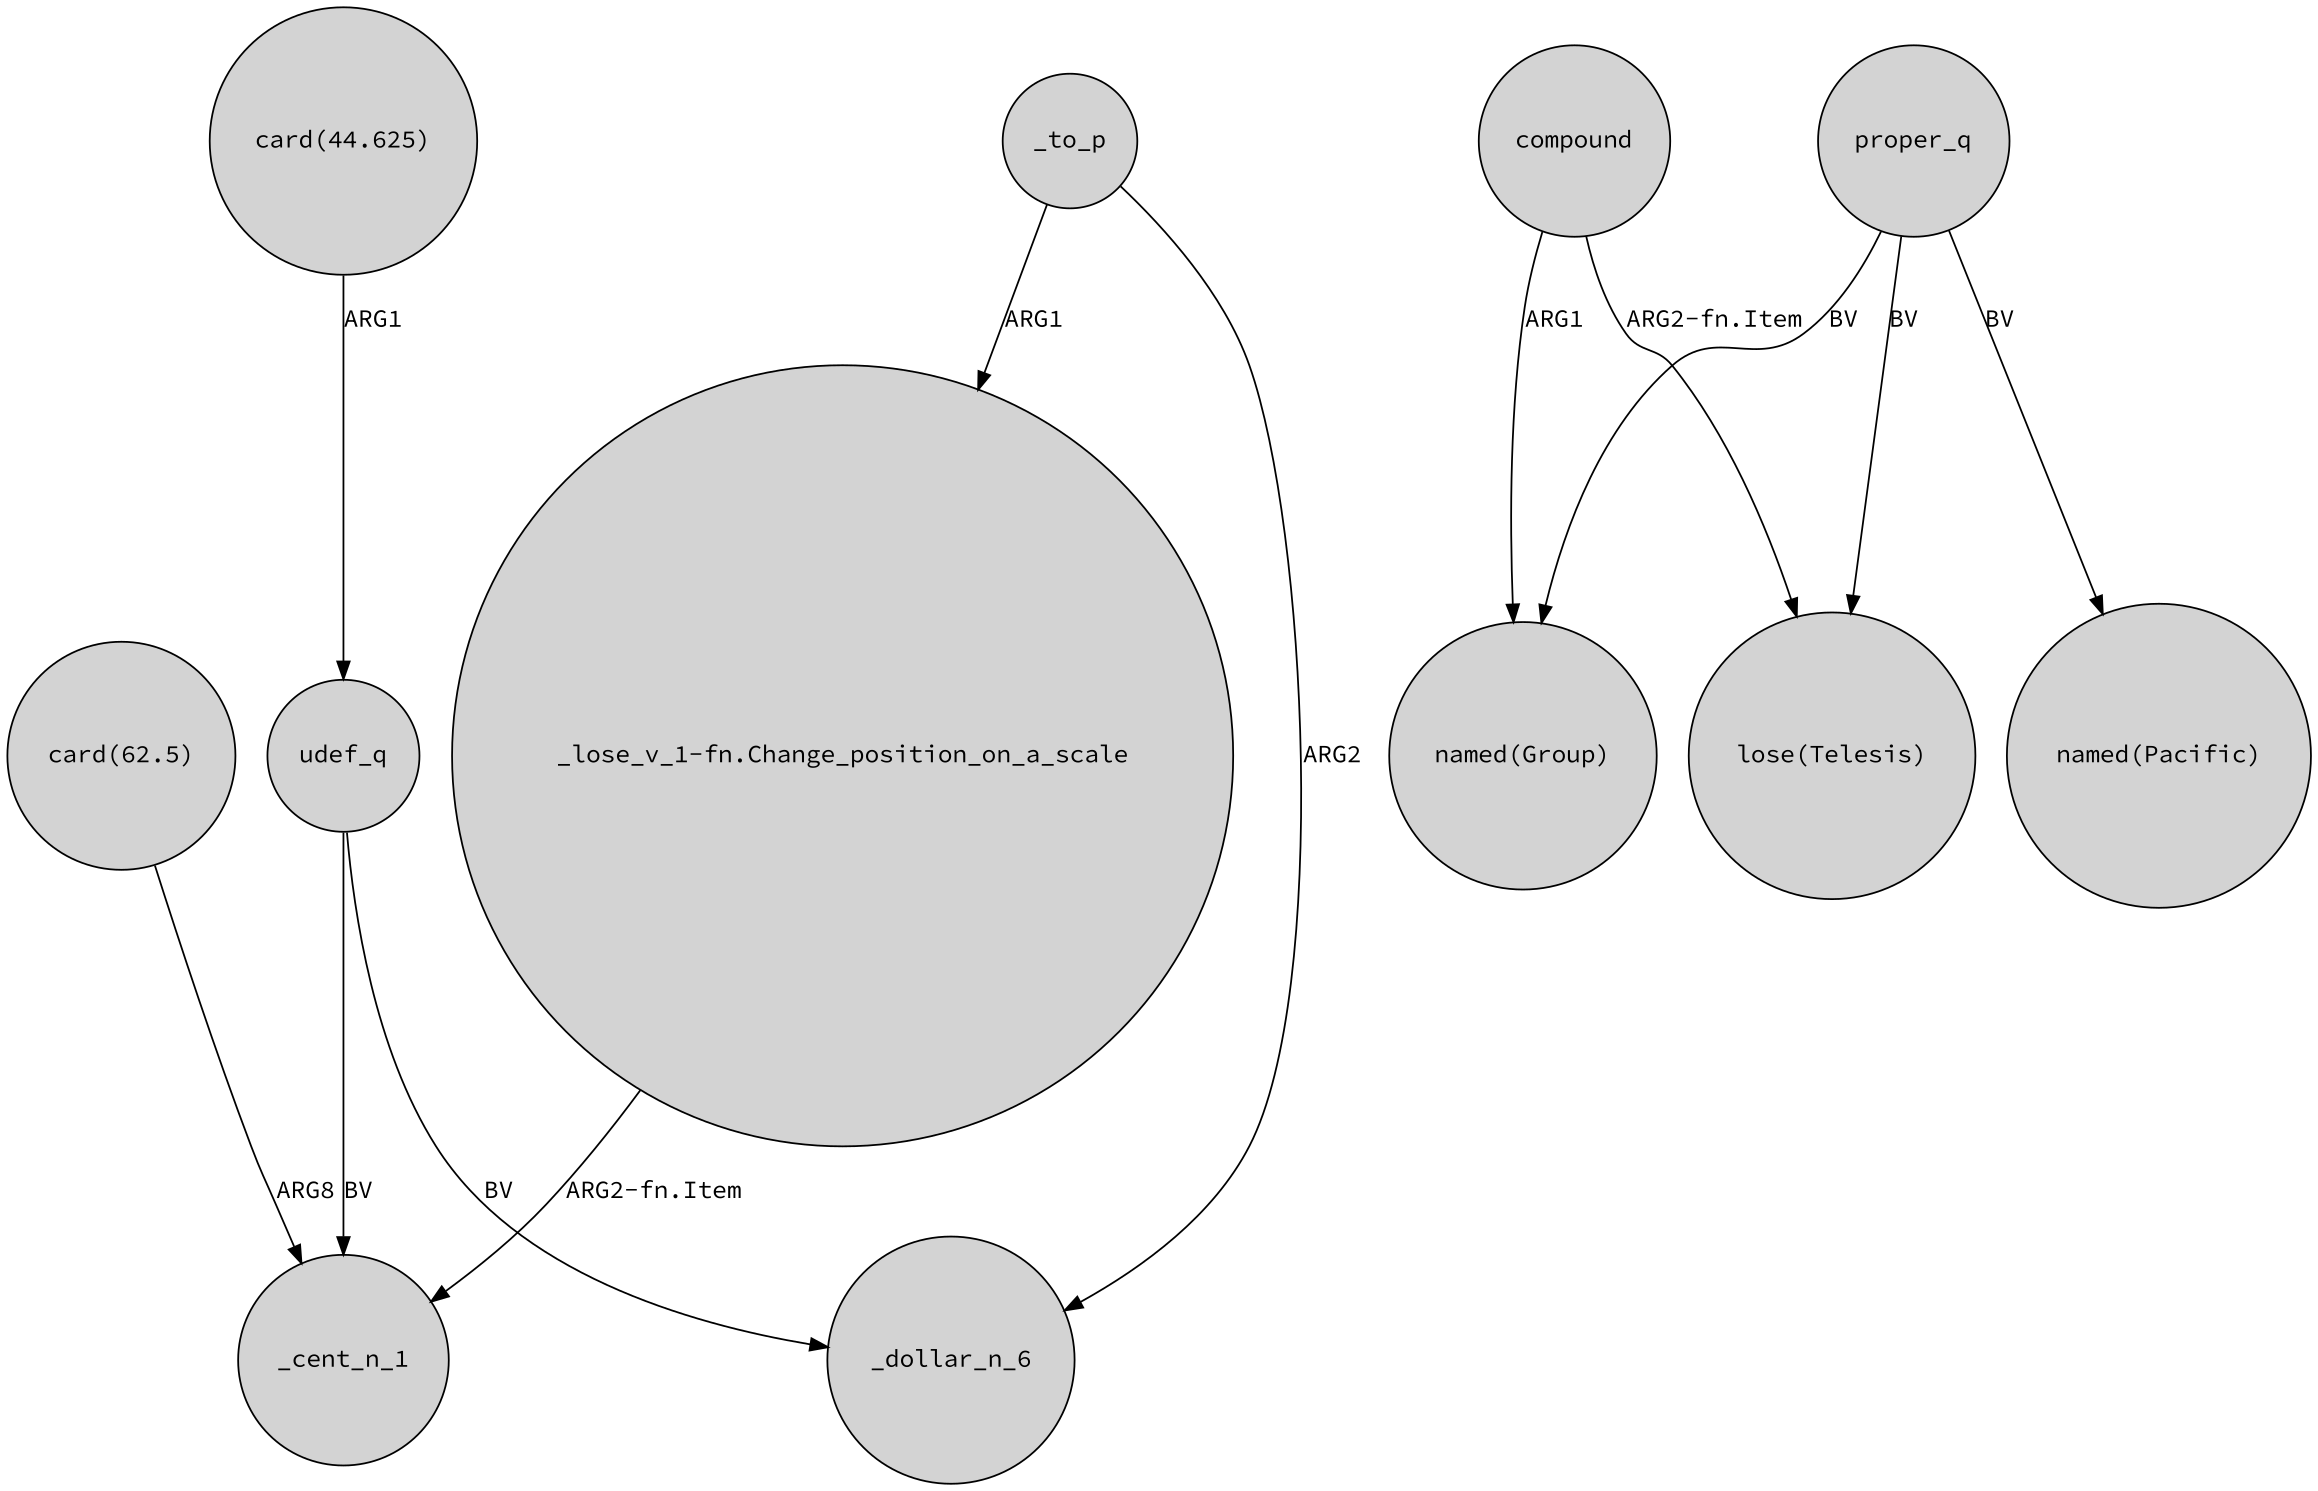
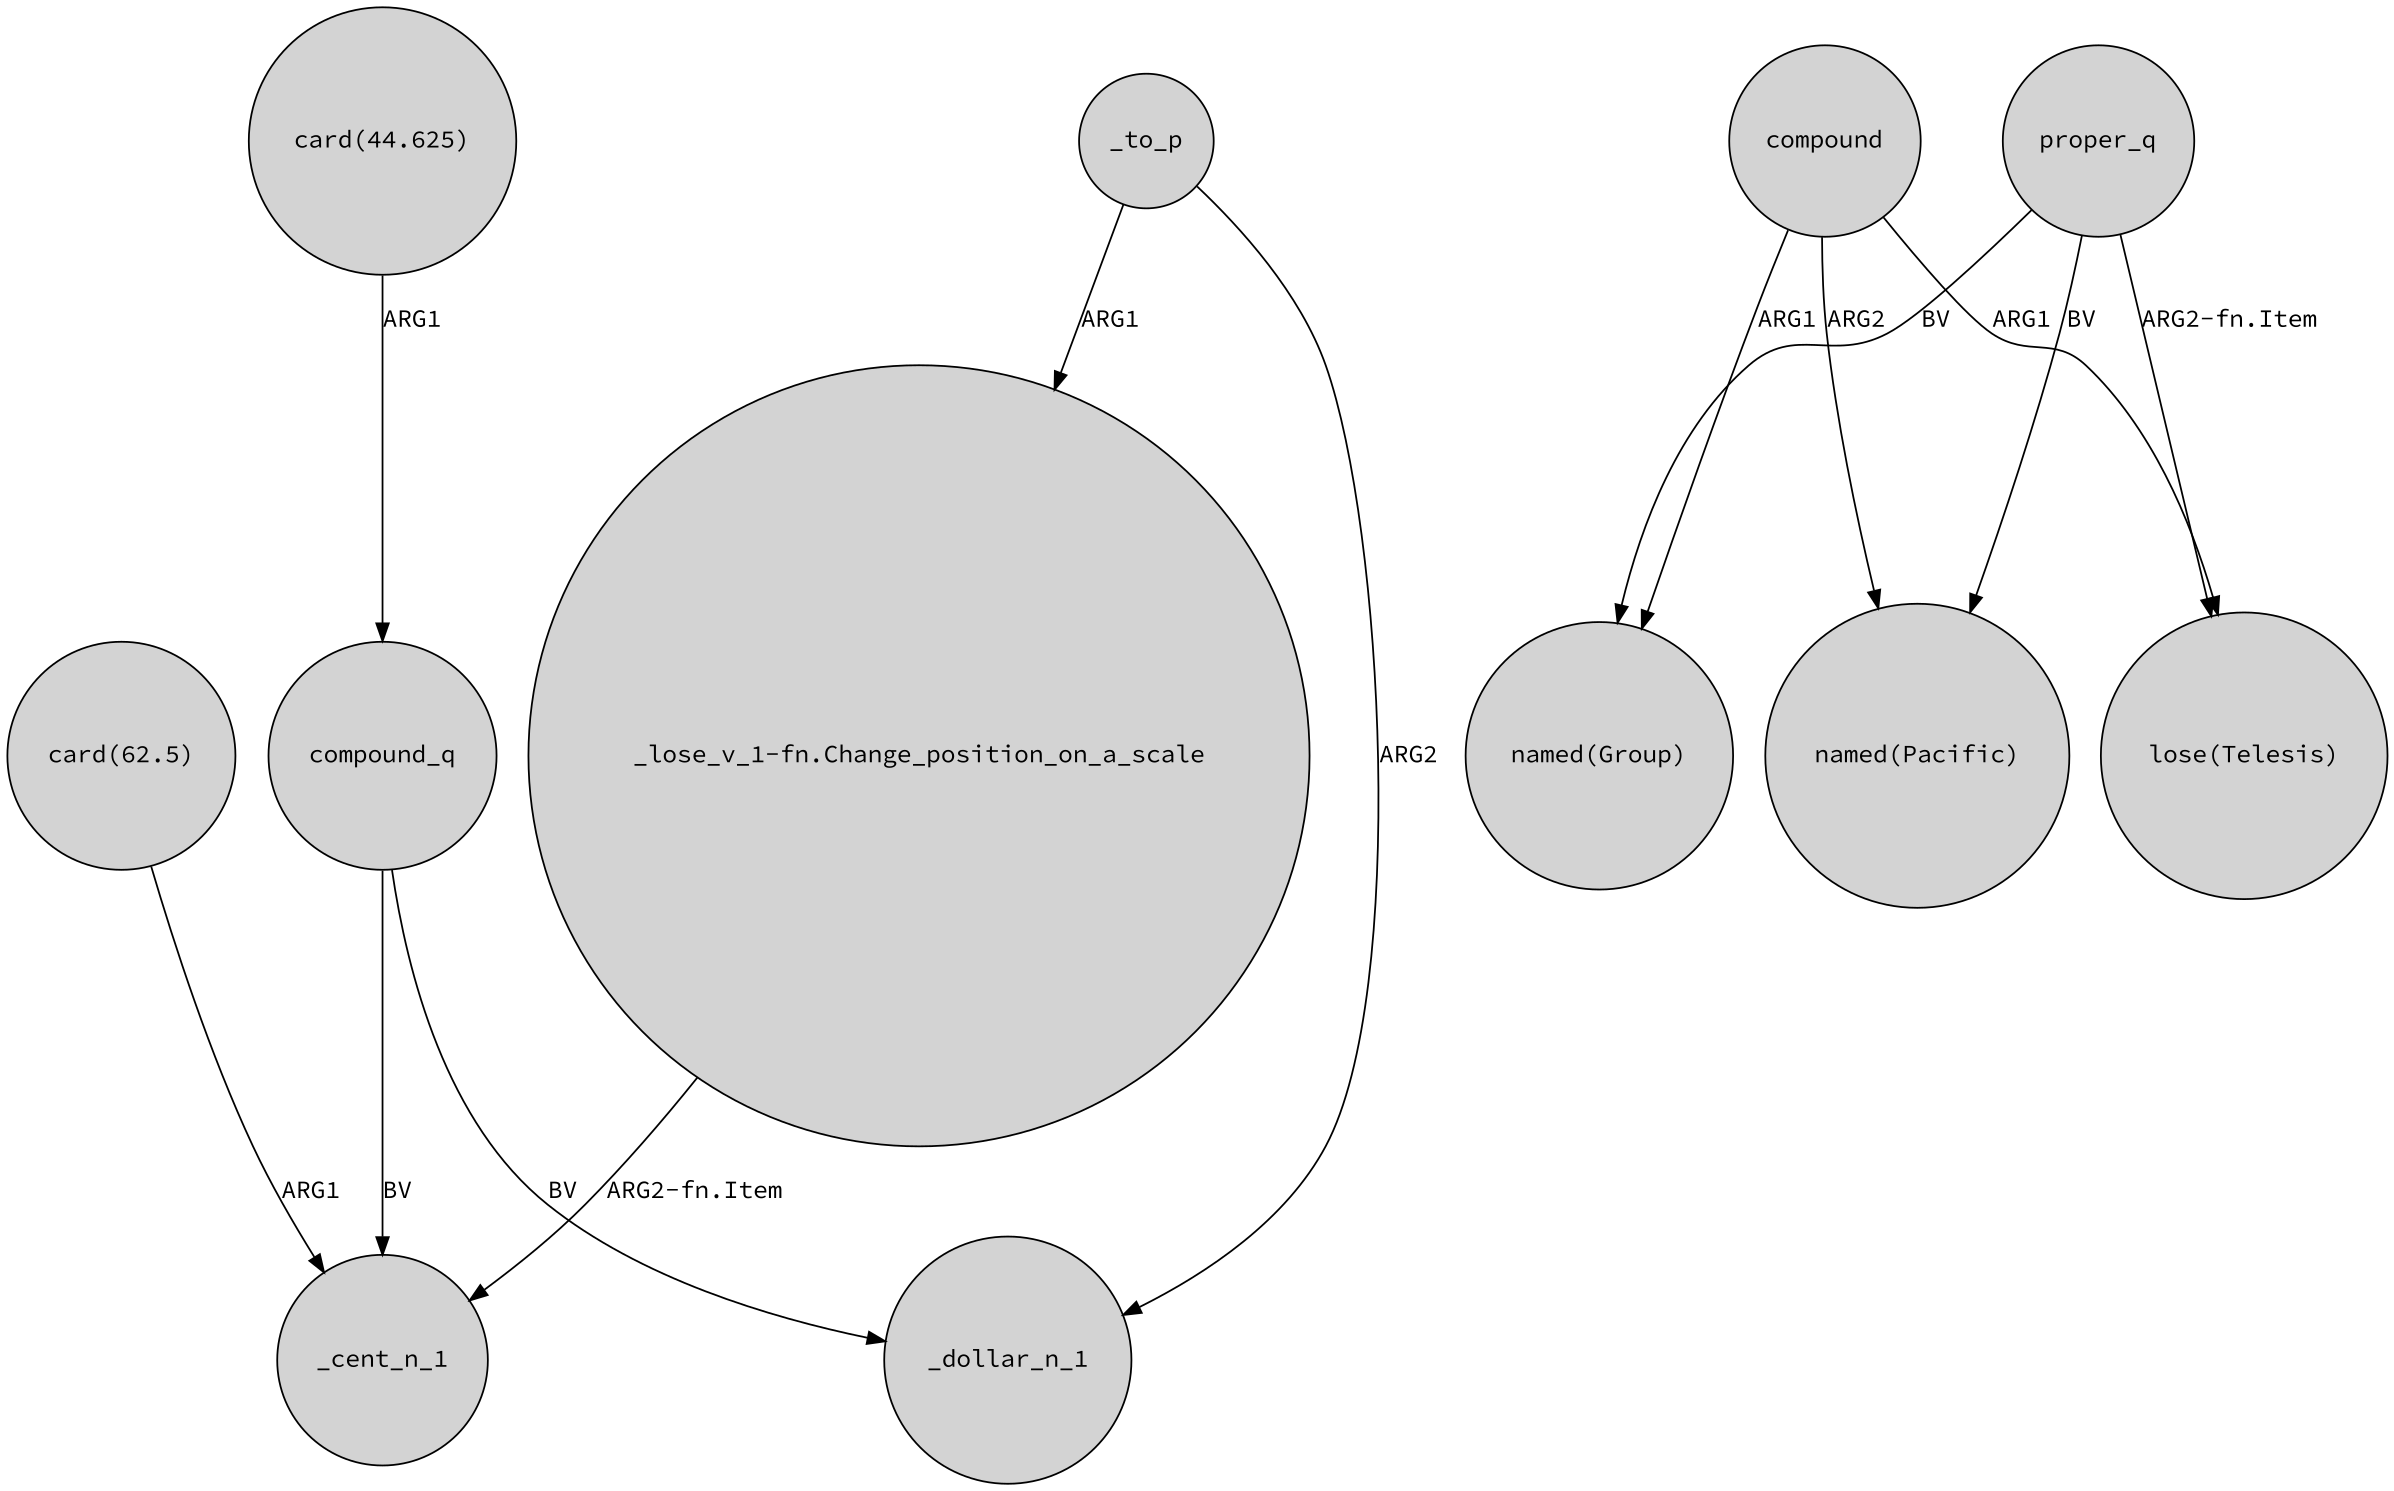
(1715, 320) -> (2022, 320)
(1904, 320) -> (2230, 320)
none -> (1838, 415)
(343, 756) -> (383, 756)
(306, 1191) -> (311, 1191)
(951, 1360) -> (1008, 1360)
